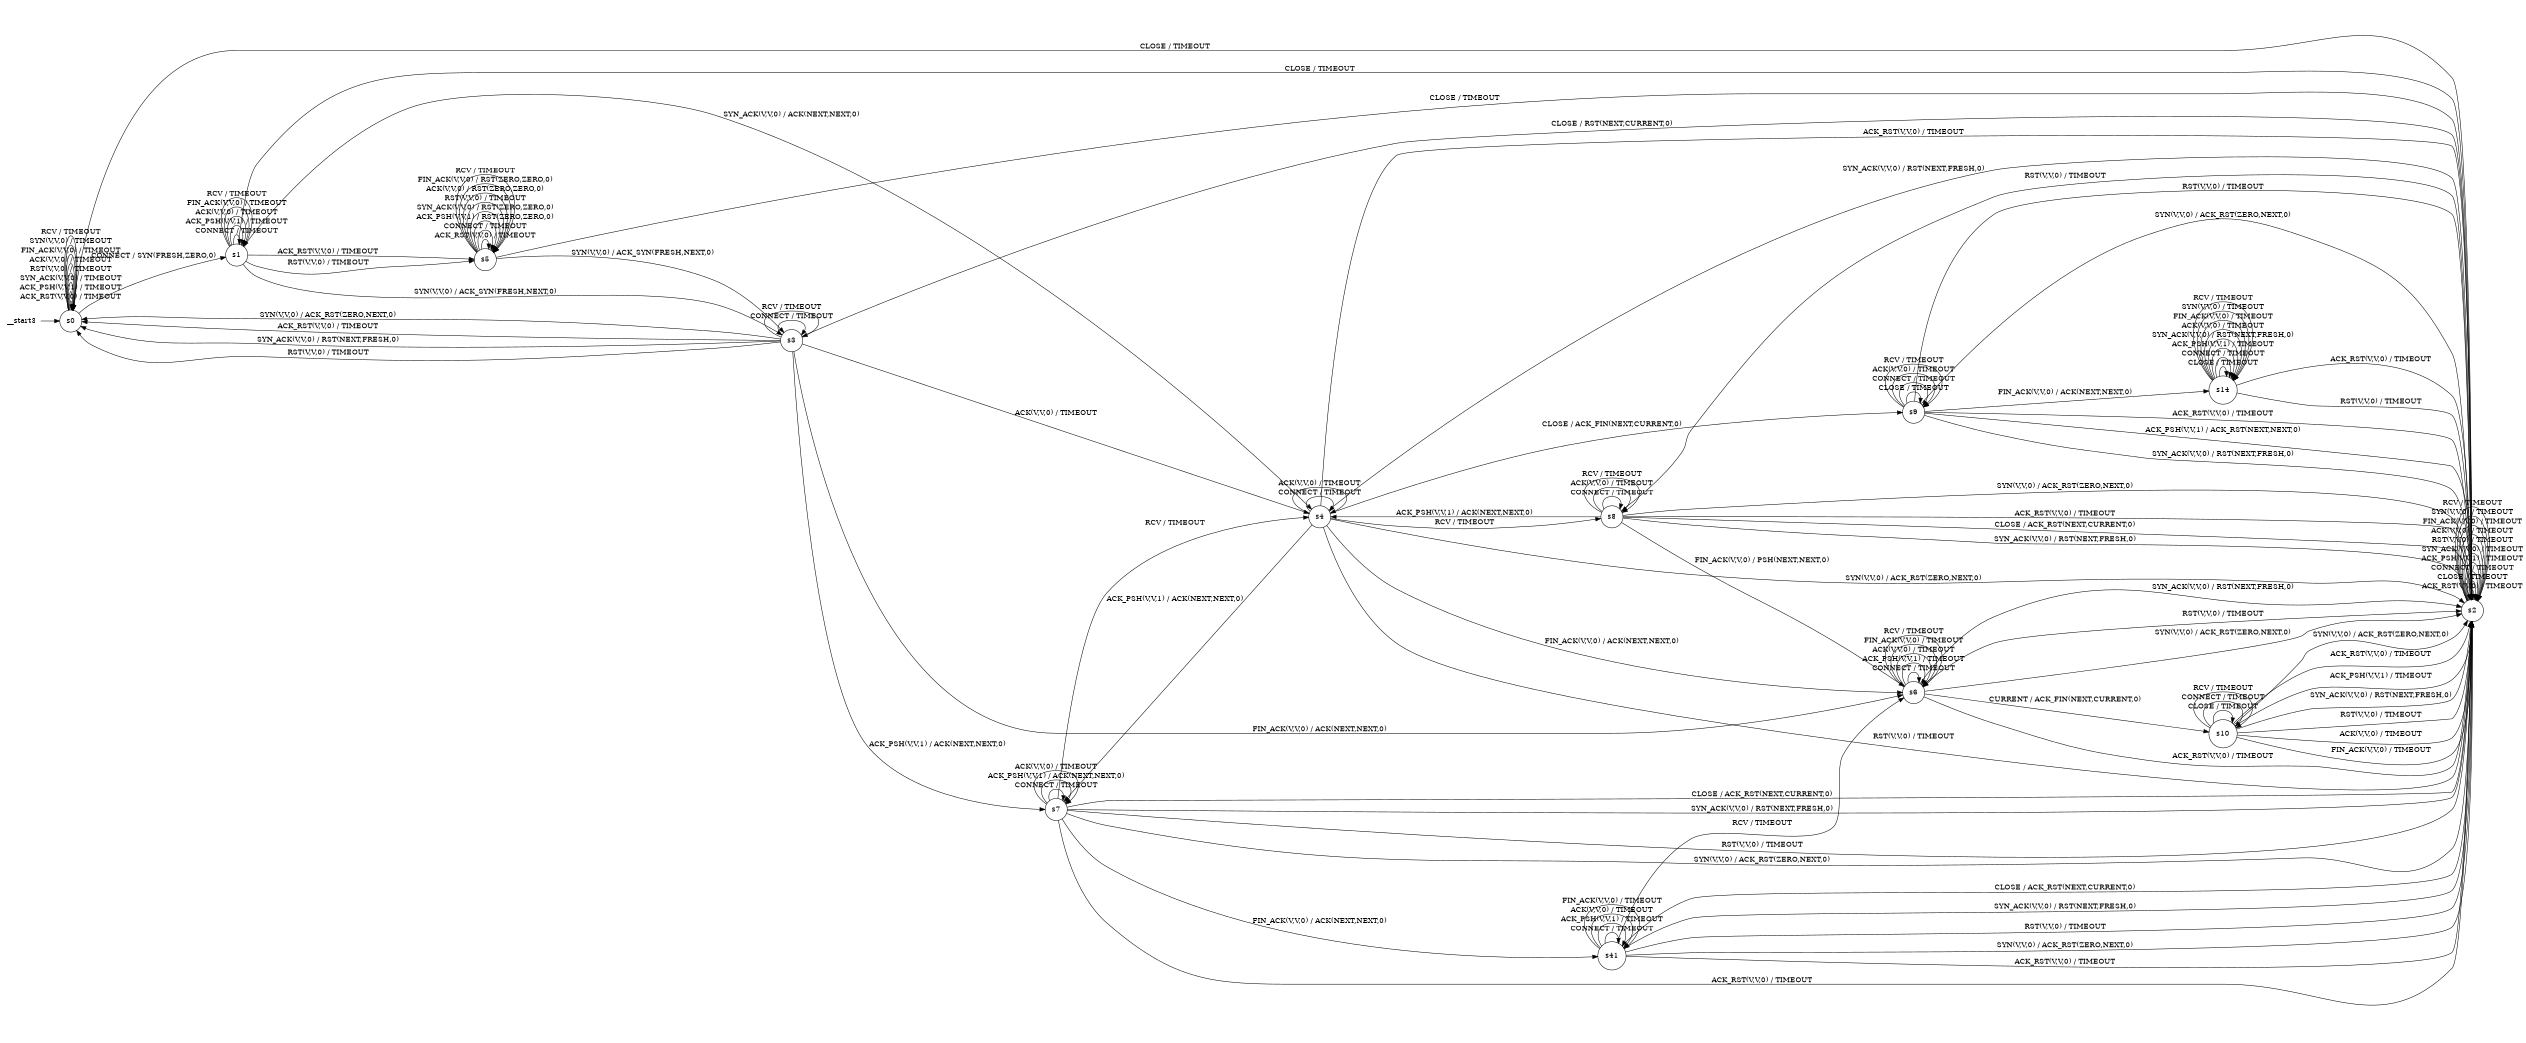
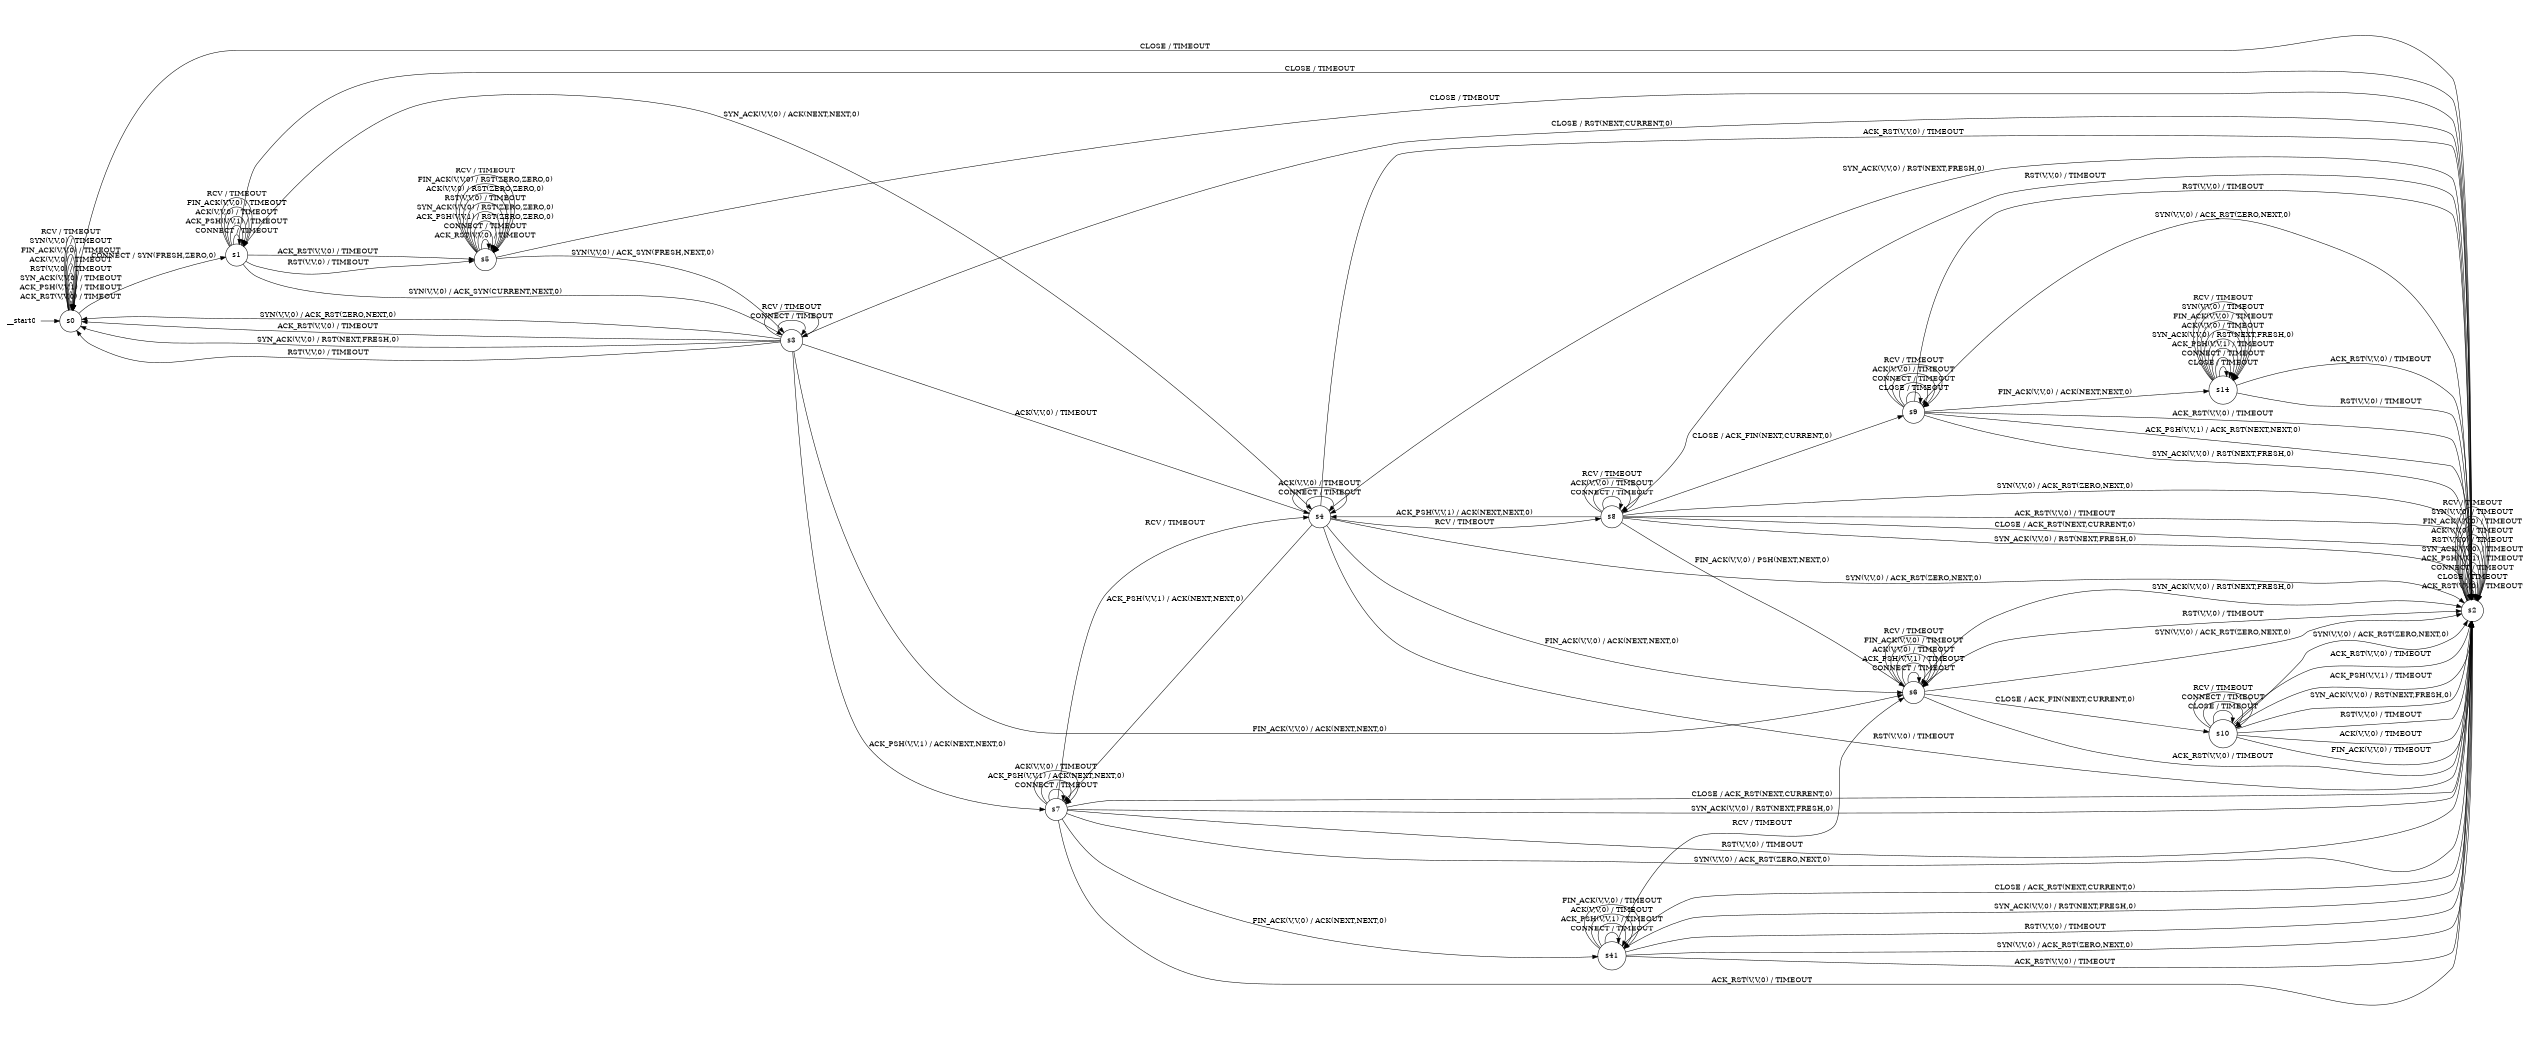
(485, 292) -> (485, 292)
(22, 321) -> (22, 321)
(1609, 438) -> (1760, 465)
(2065, 699) -> (2065, 699)
